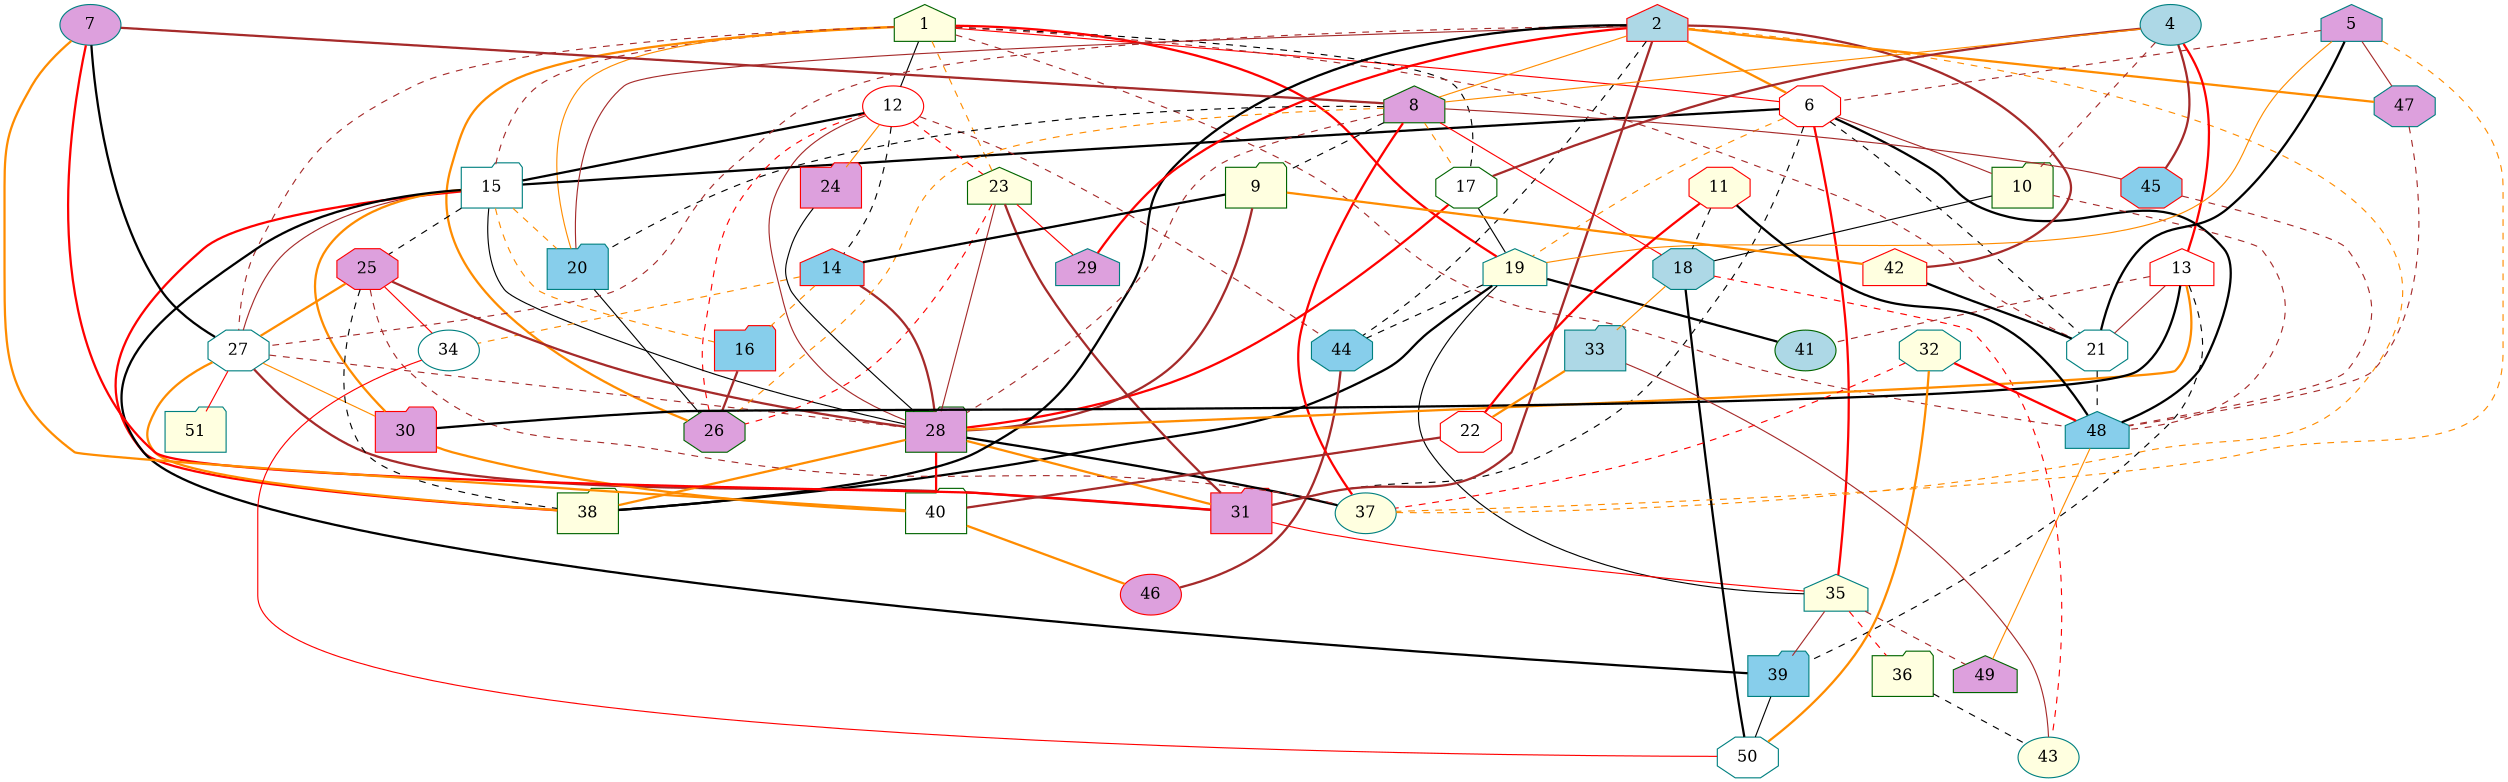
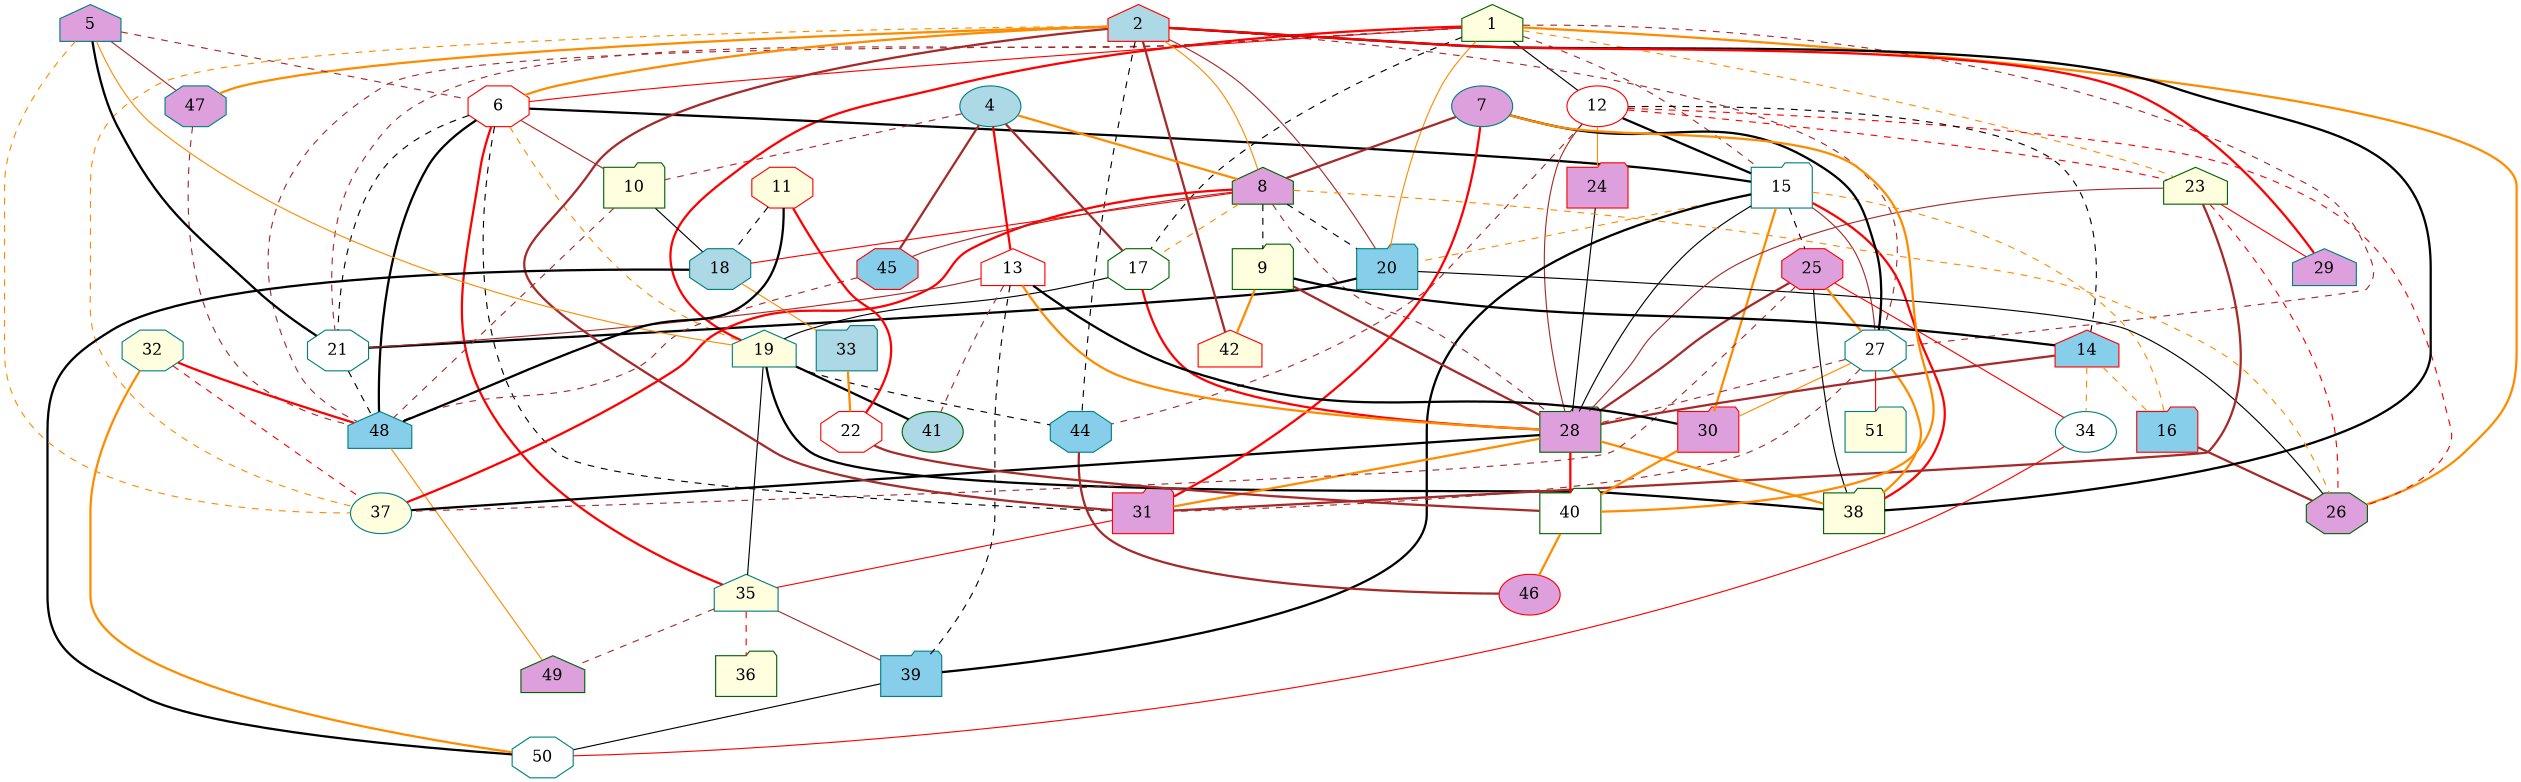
(1793, 66) -> (1128, 147)
(2007, 313) -> (913, 317)
(378, 463) -> (1827, 412)
(717, 488) -> (1658, 474)
(2049, 757) -> none
